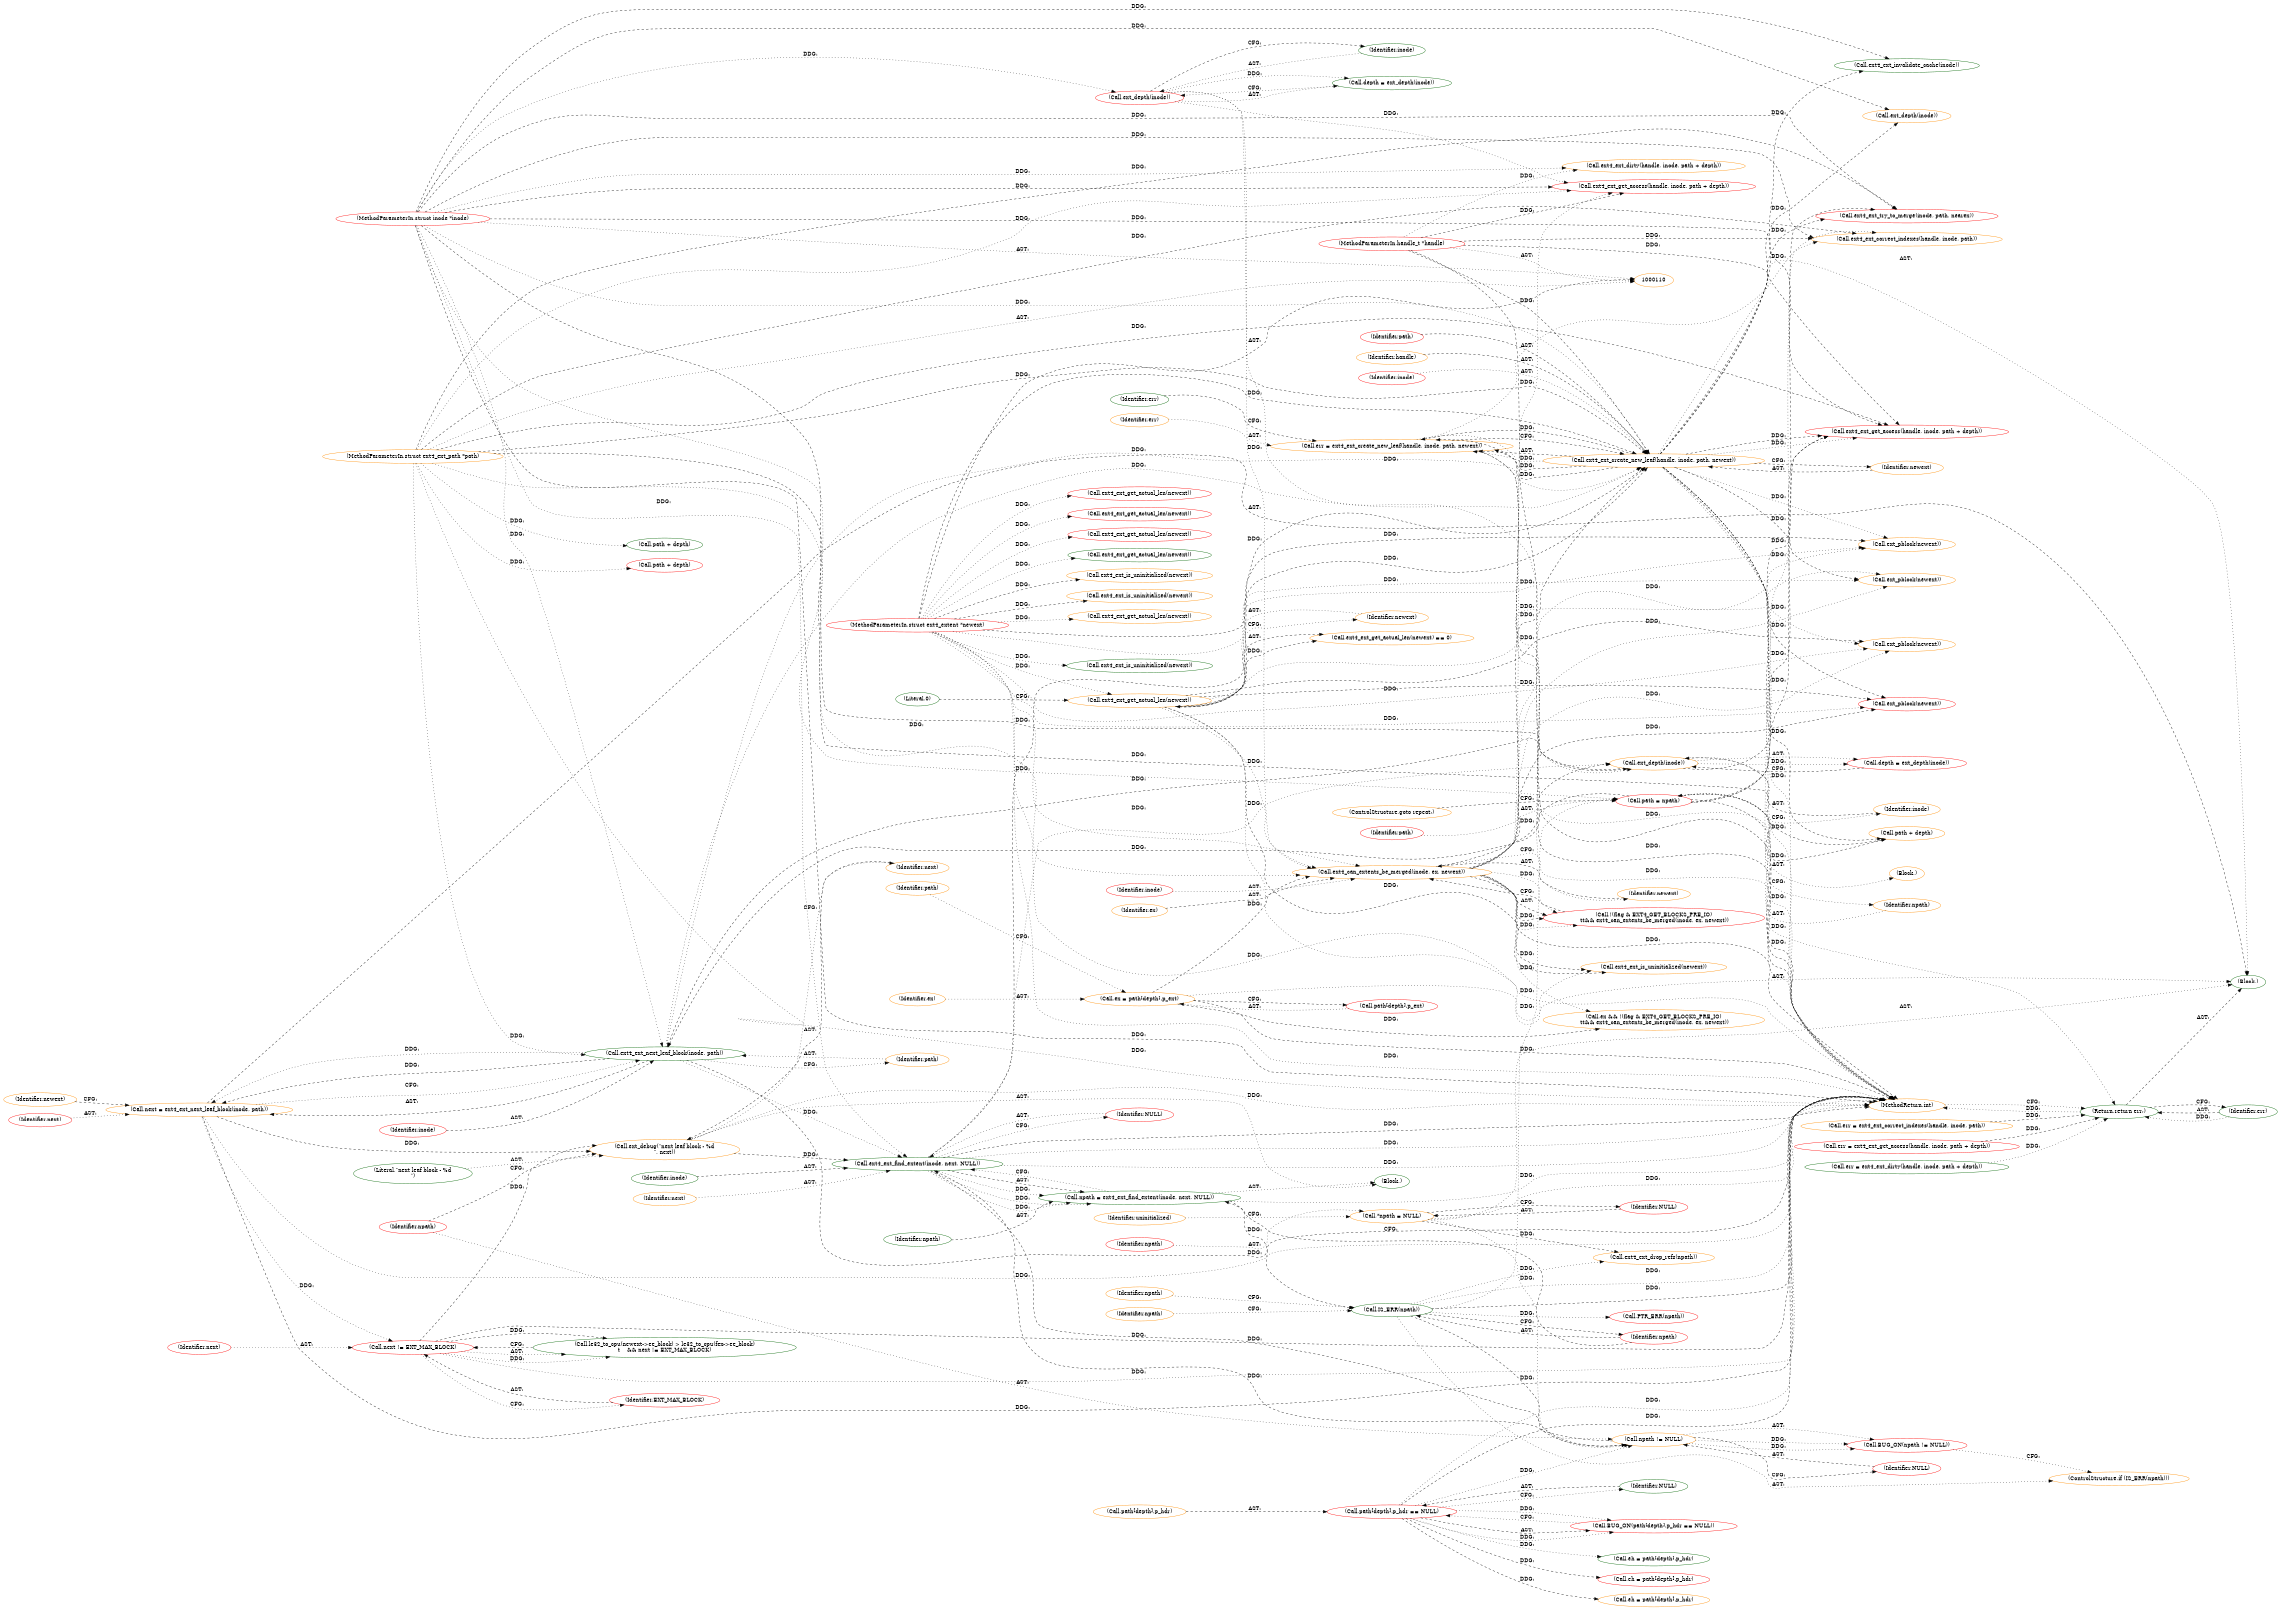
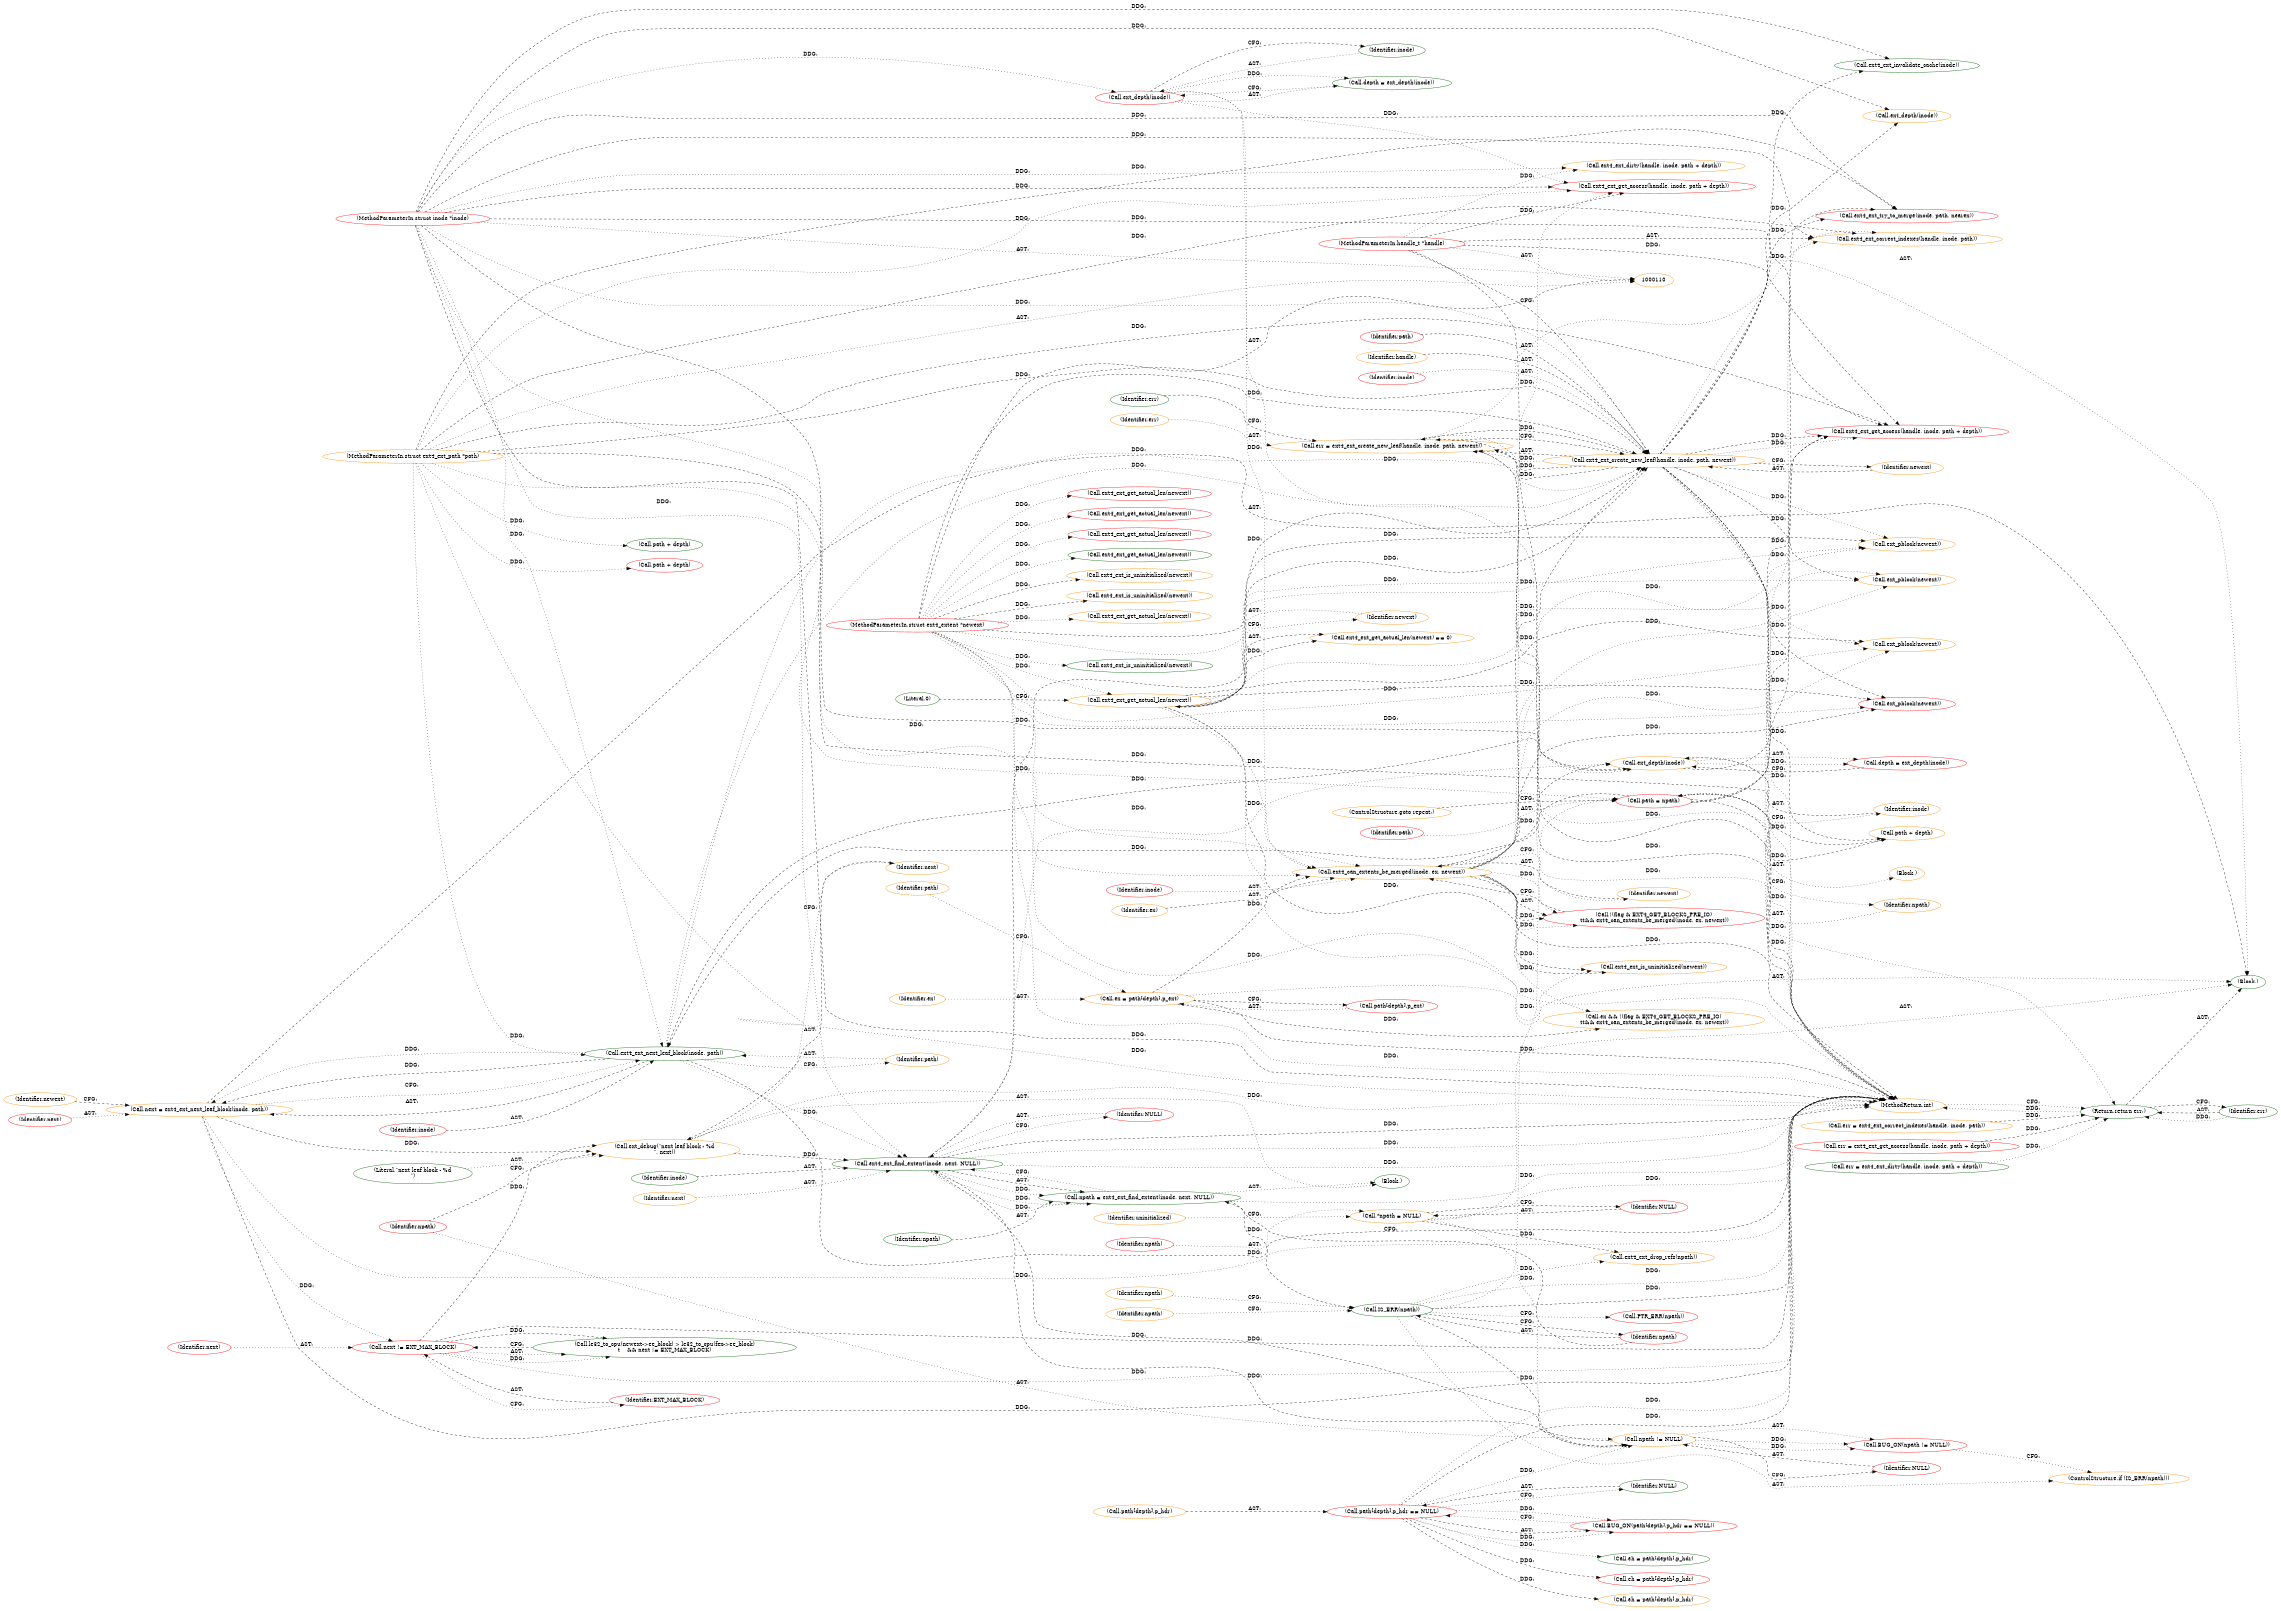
(1654, 236) -> (1654, 236)
(1528, 301) -> (1528, 301)
(1528, 1314) -> (1528, 1314)
